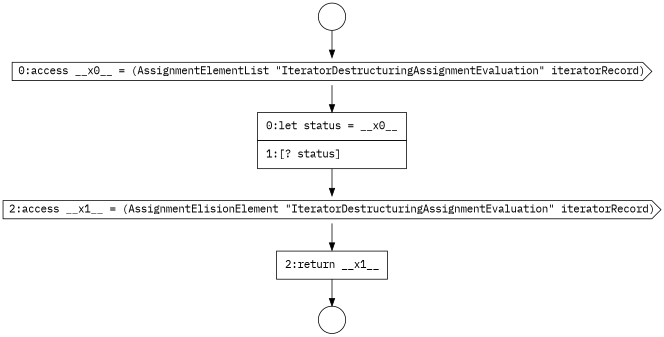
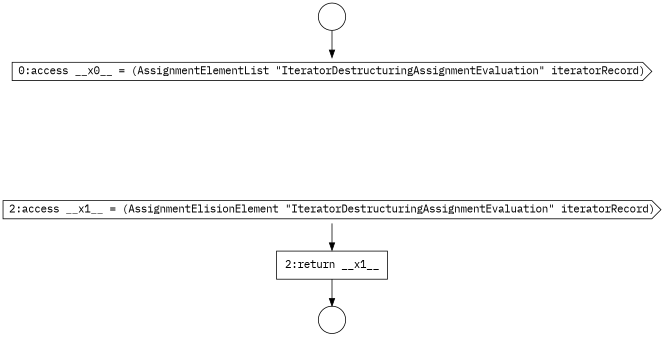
(332, 141) -> none
